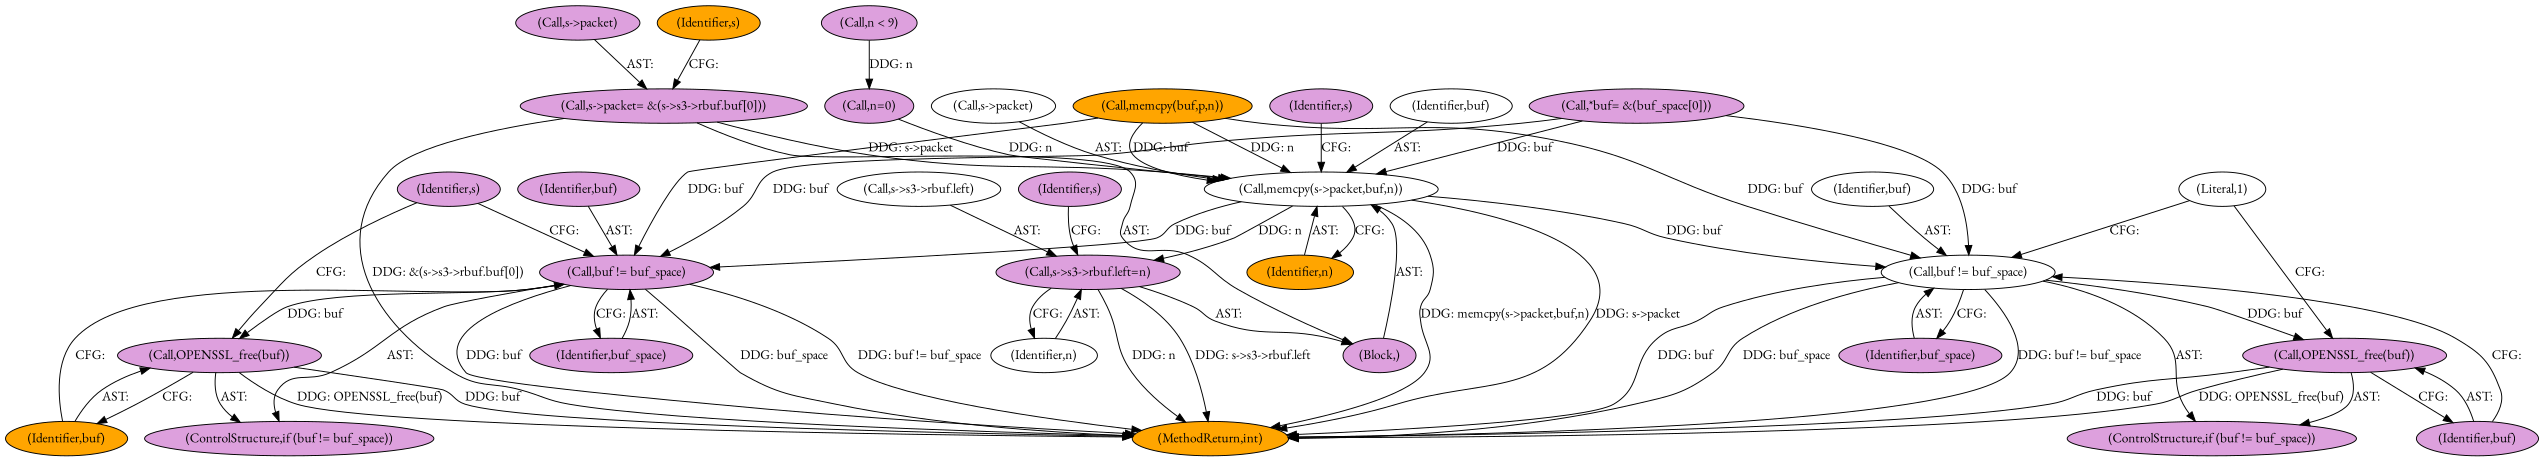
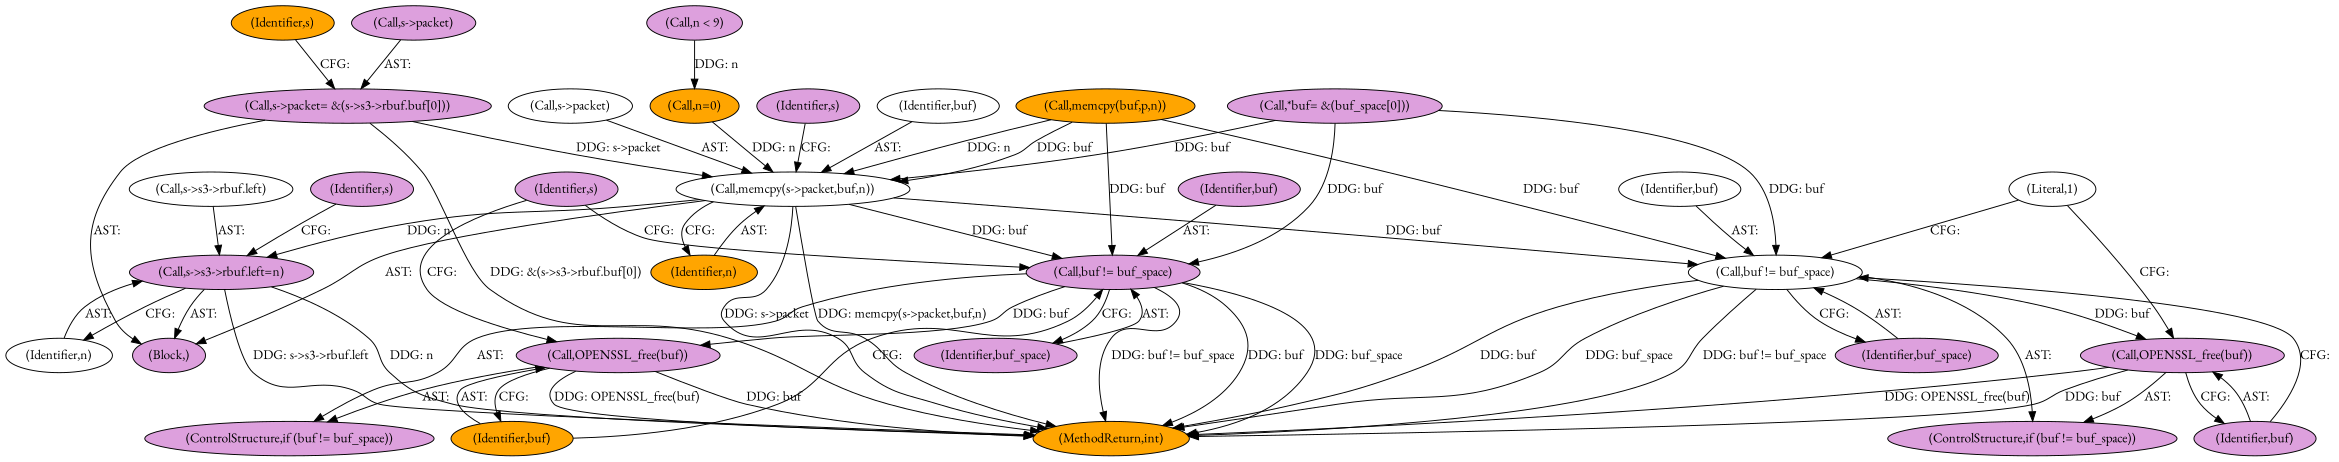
(869, 106) -> (695, 106)
(1395, 272) -> (472, 235)
